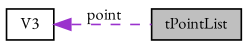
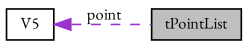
(30, 24) -> (30, 24)
